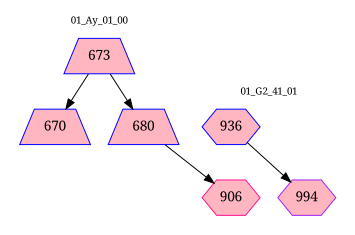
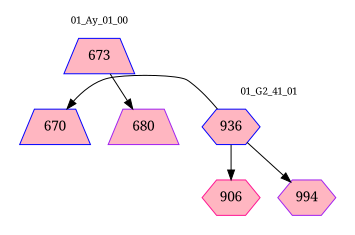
(80, 87) -> (148, 75)
(144, 127) -> (144, 127)
(186, 161) -> (231, 157)
